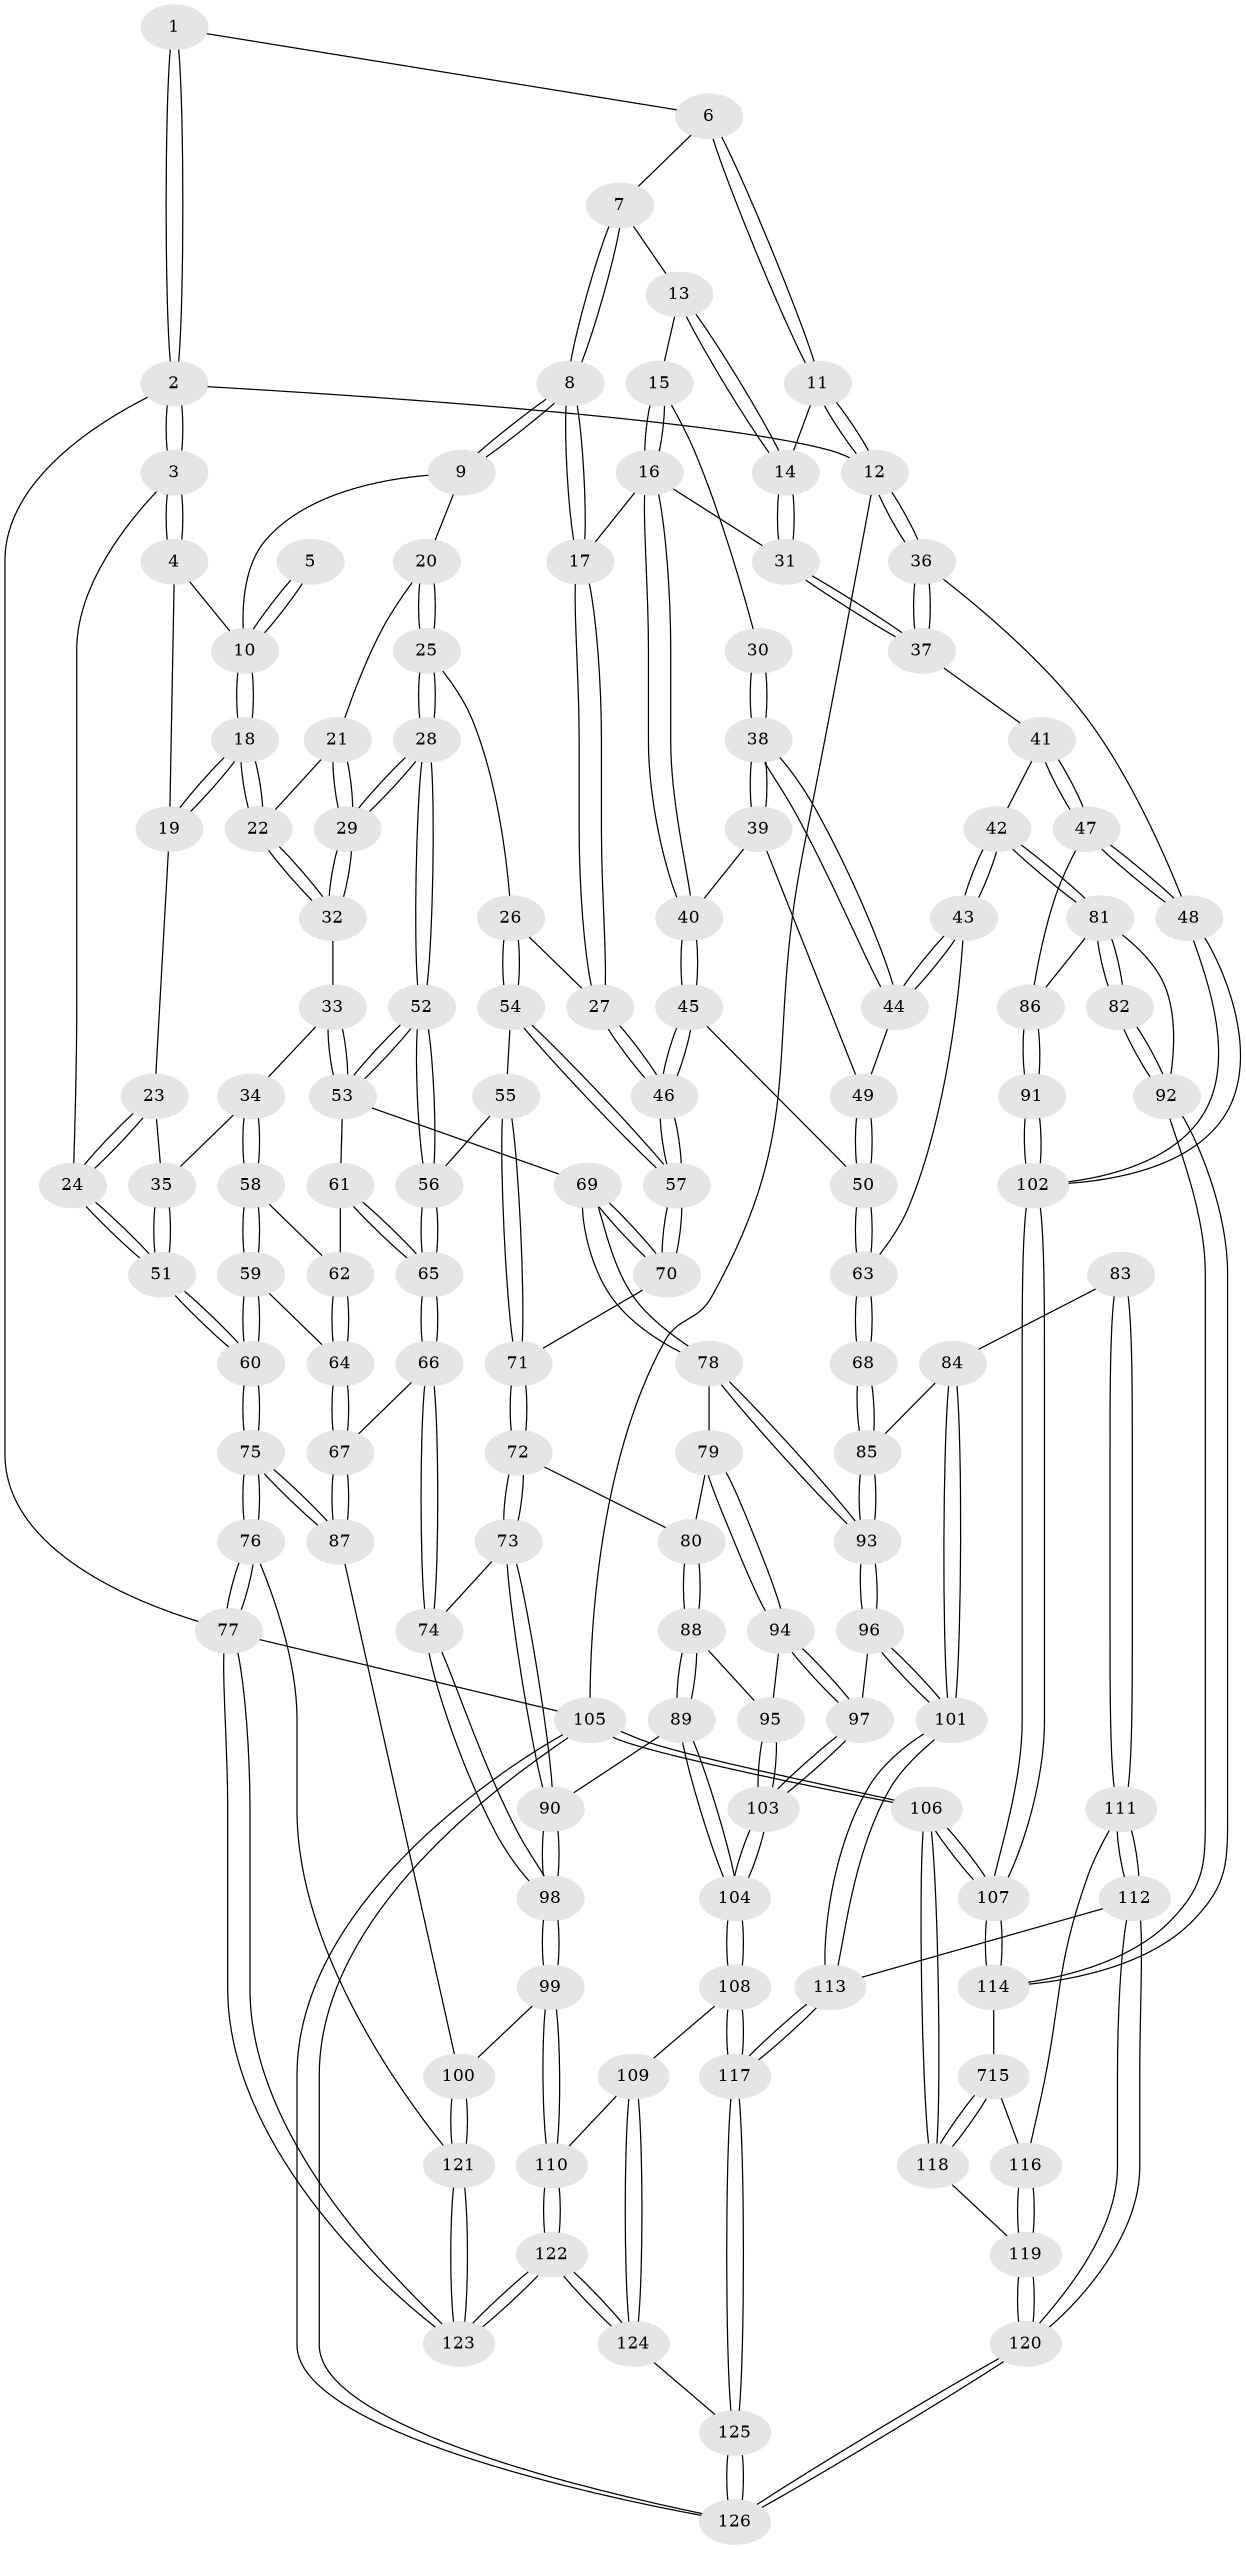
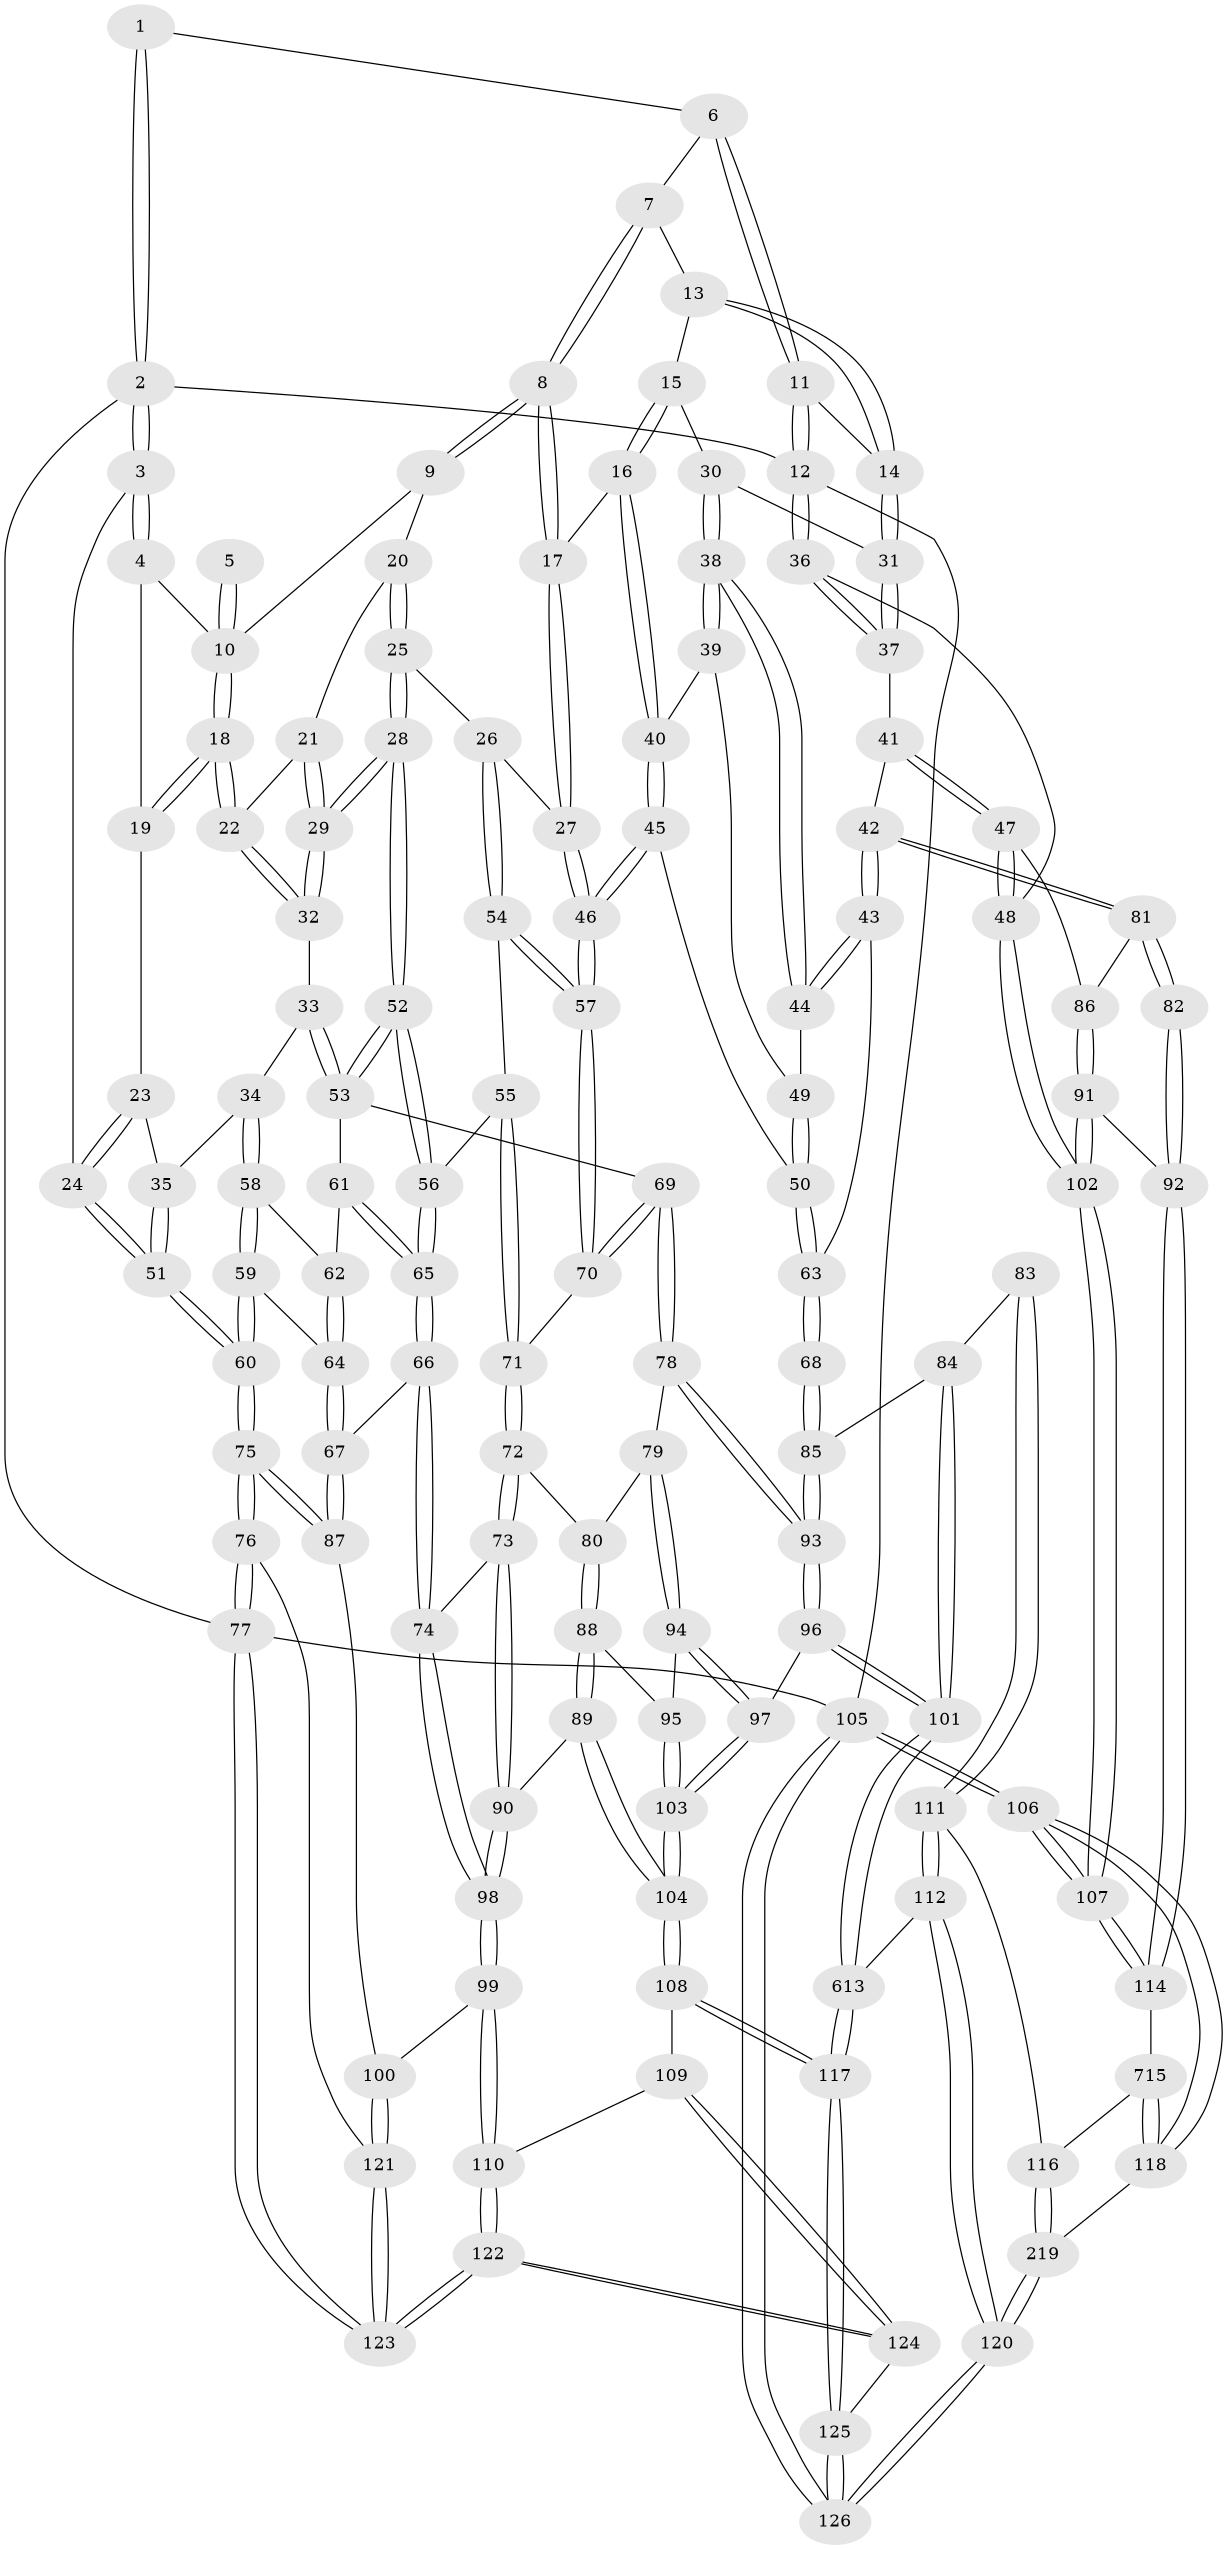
(709, 512) -> (801, 517)
(1168, 996) -> (1130, 1141)
(830, 1987) -> (849, 1987)
(1026, 2255) -> (1043, 2255)
